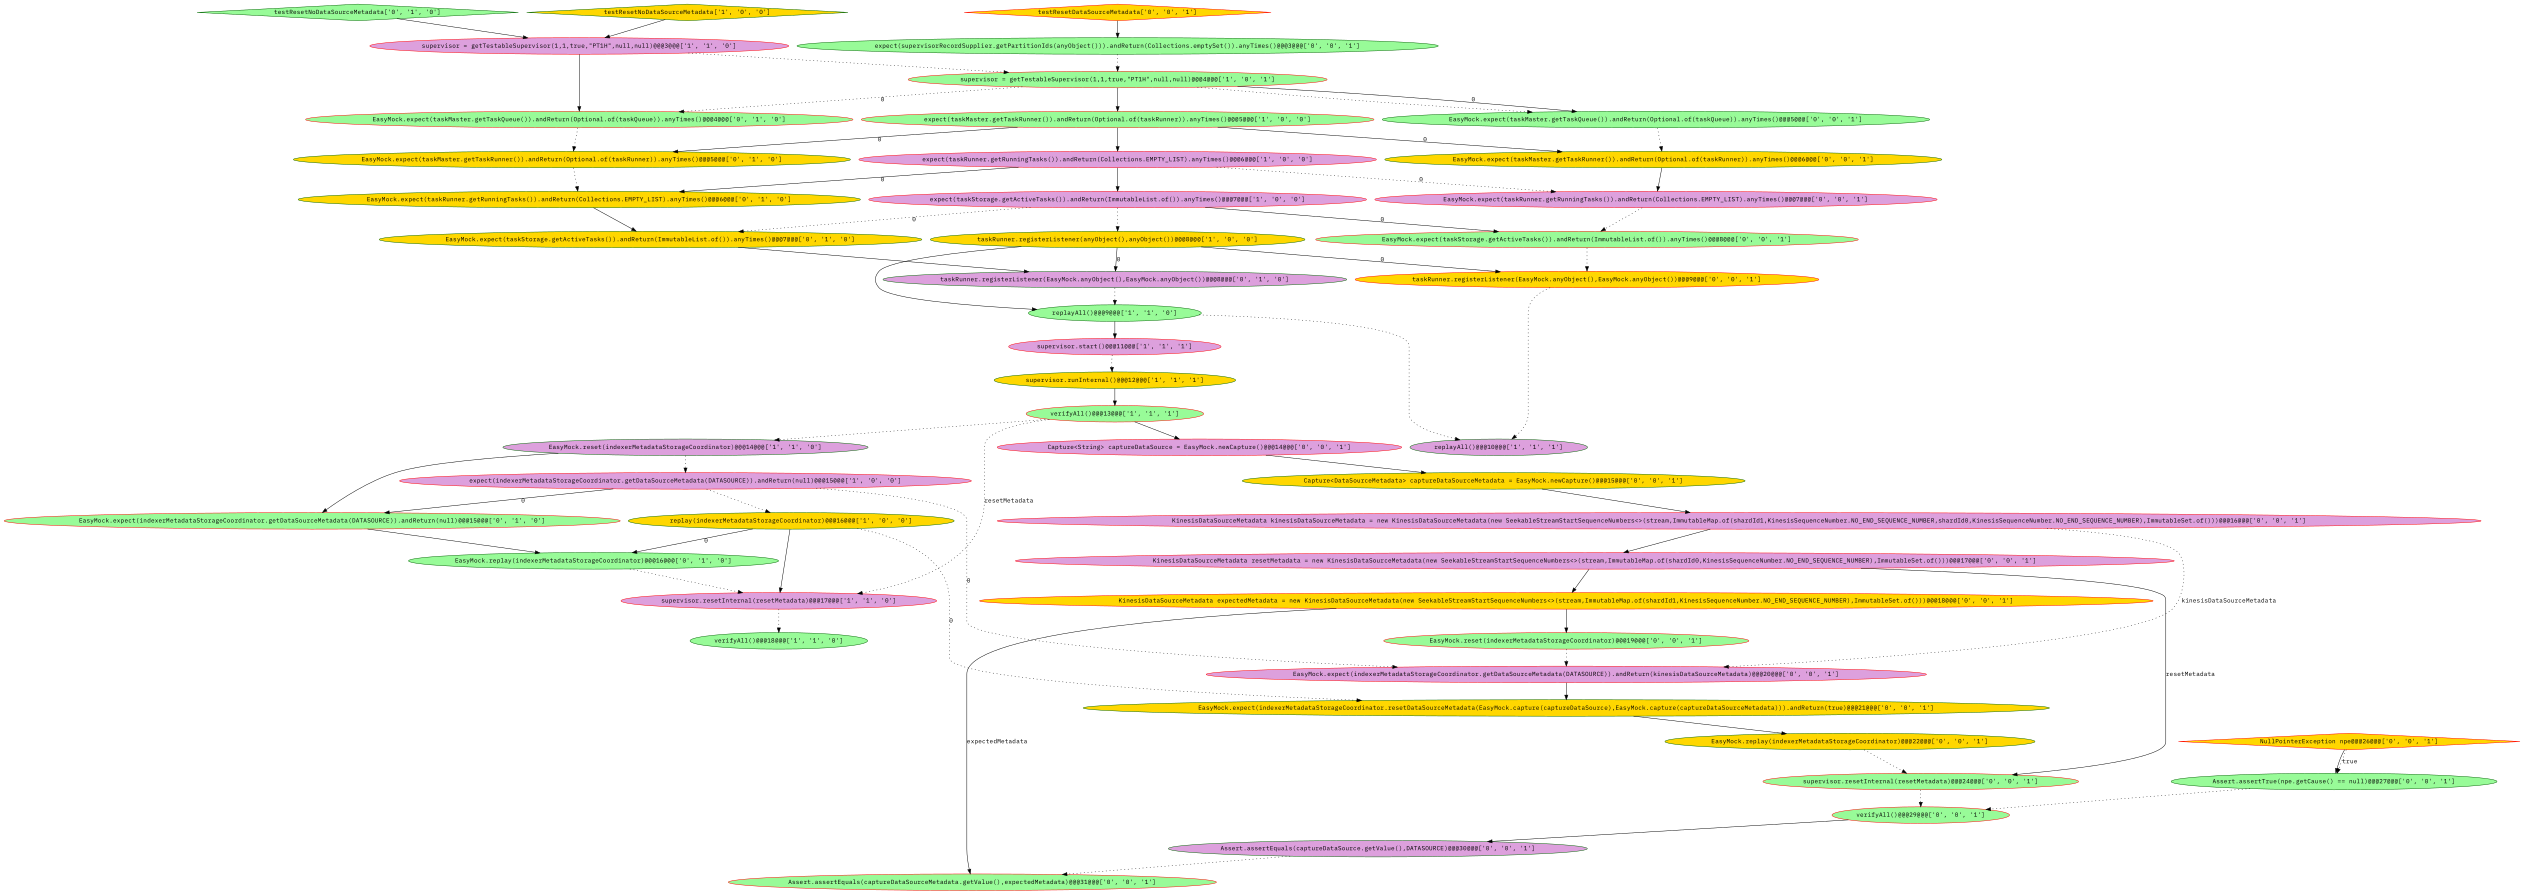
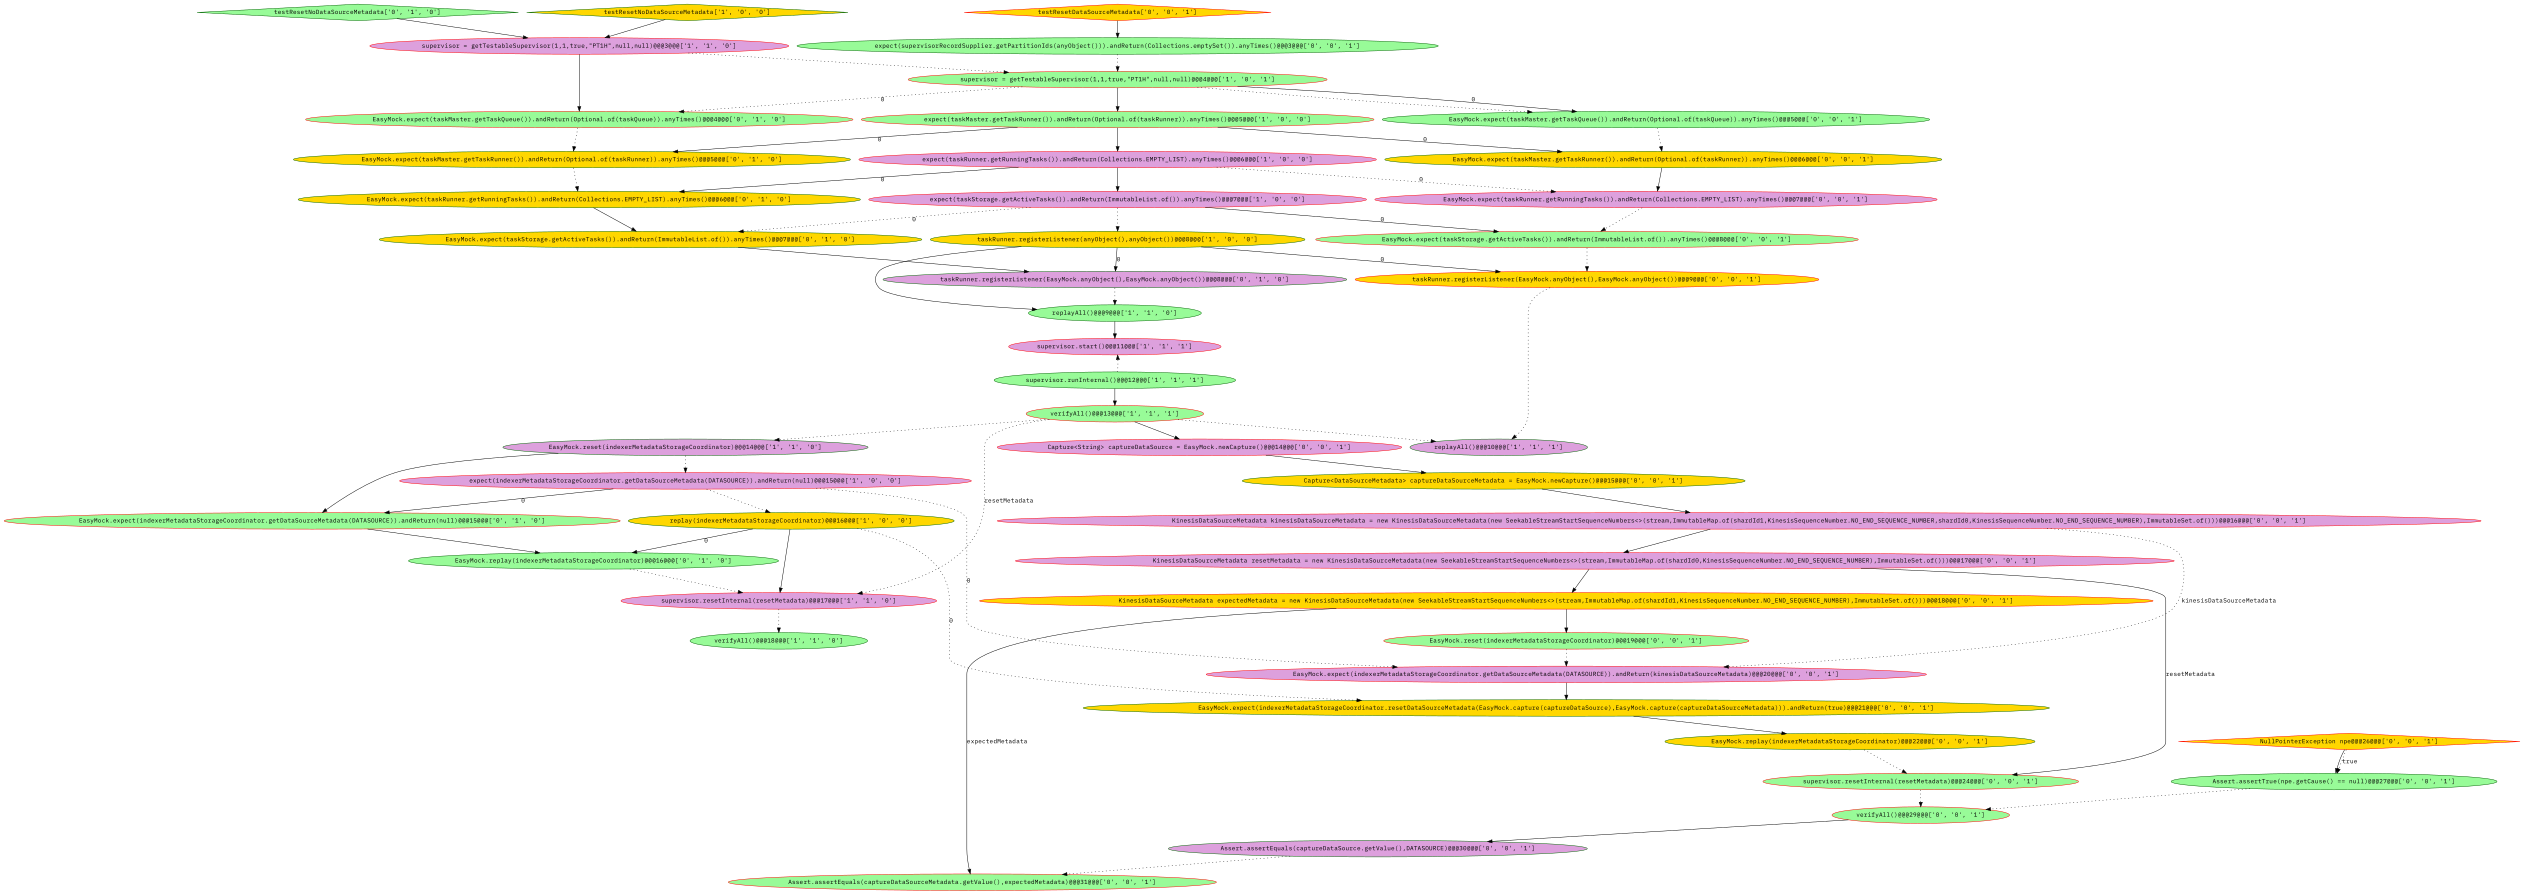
(1368, 328) -> (1305, 430)
(1112, 361) -> (1118, 366)
(1115, 380) -> (1115, 380)
